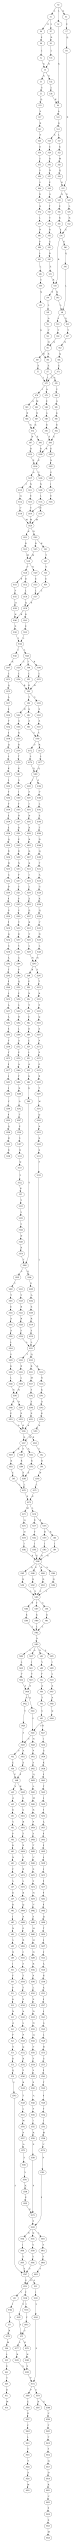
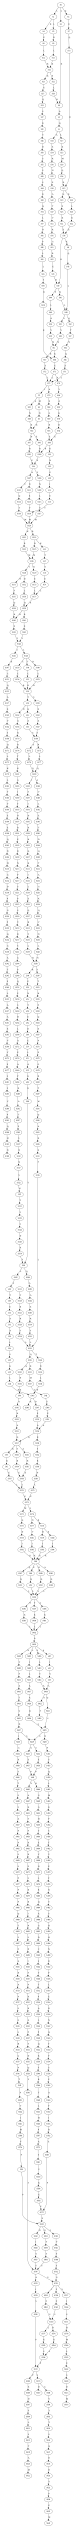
(11, 1420) -> none
(23, 1735) -> (25, 1736)
(26, 2303) -> (51, 2289)
